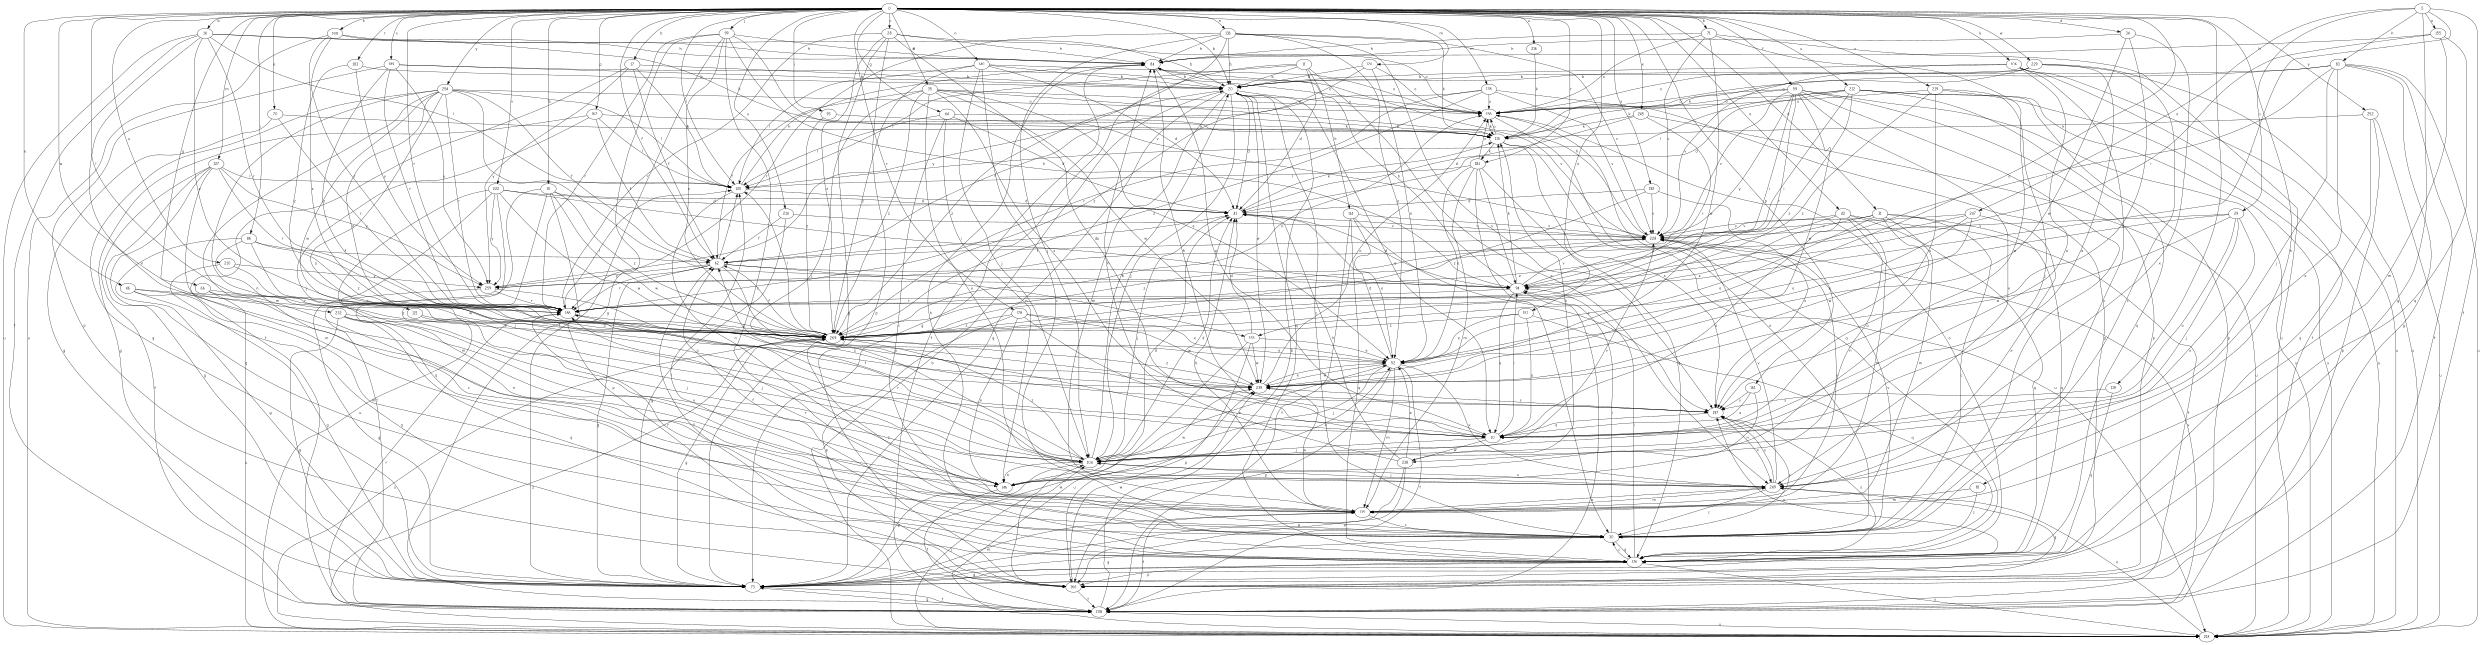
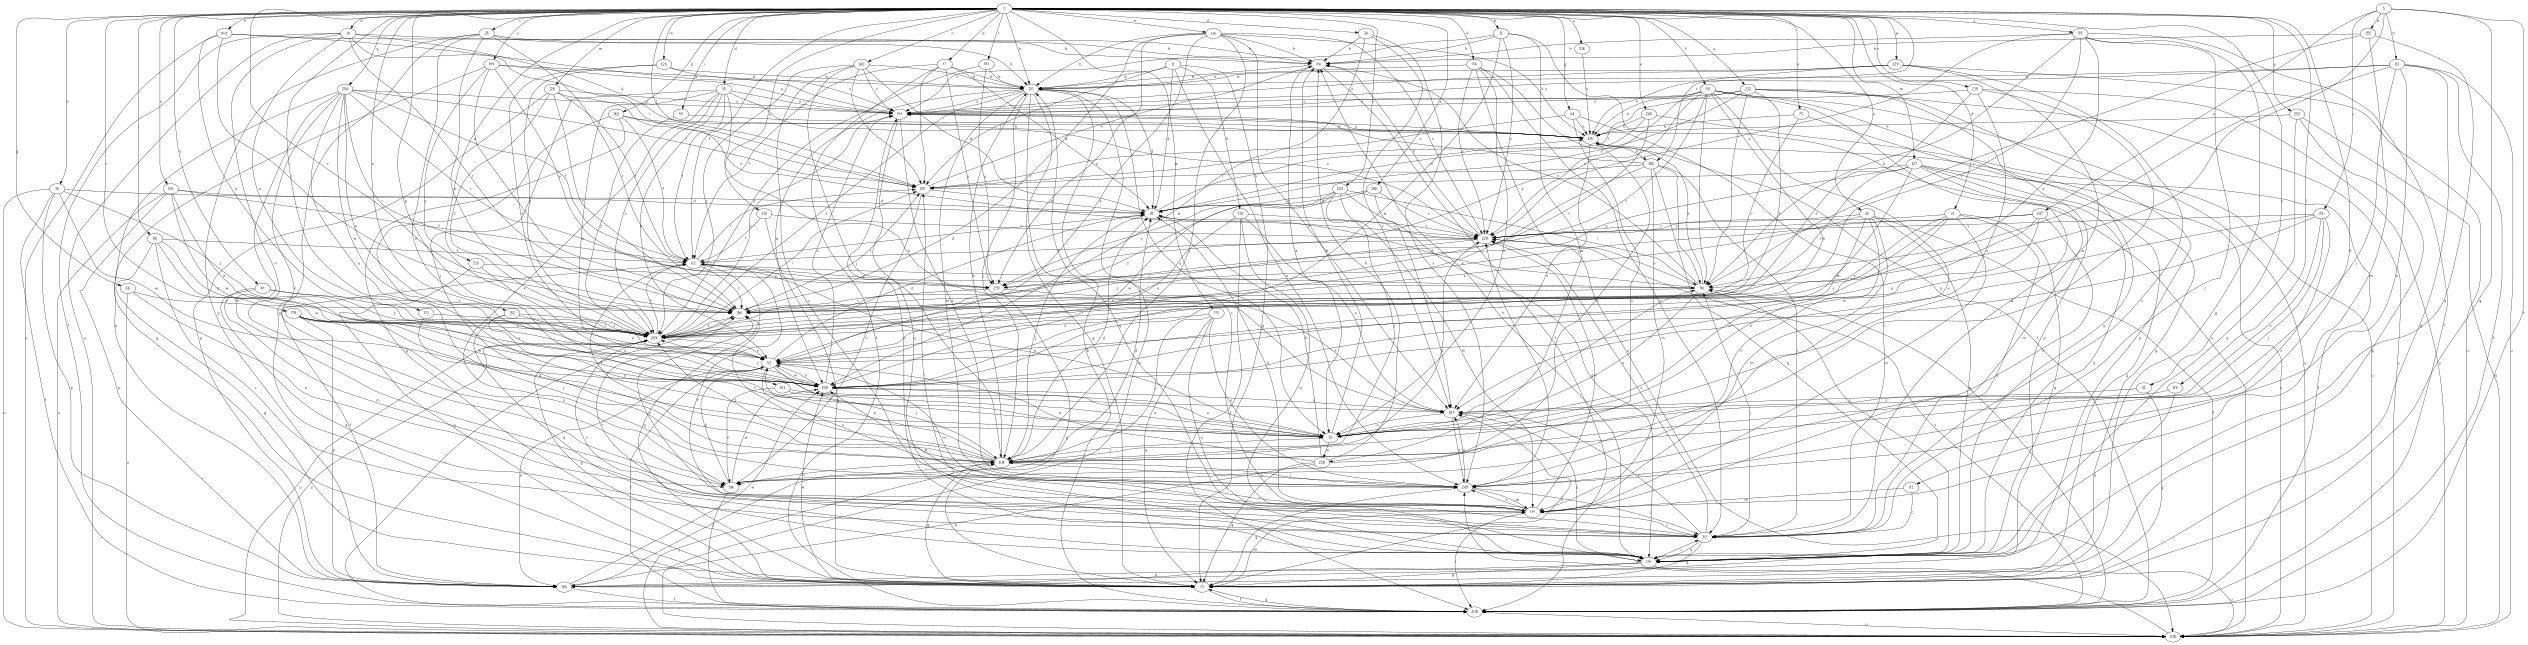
(1709, 33) -> (1501, 33)
(1071, 174) -> (1042, 127)
(985, 287) -> (418, 225)
none -> (1289, 334)
(1819, 382) -> (980, 437)
none -> (2144, 388)
none -> (1091, 398)
